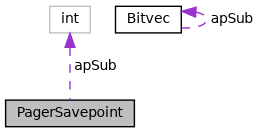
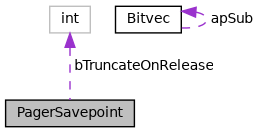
(94, 66) -> (142, 66)
